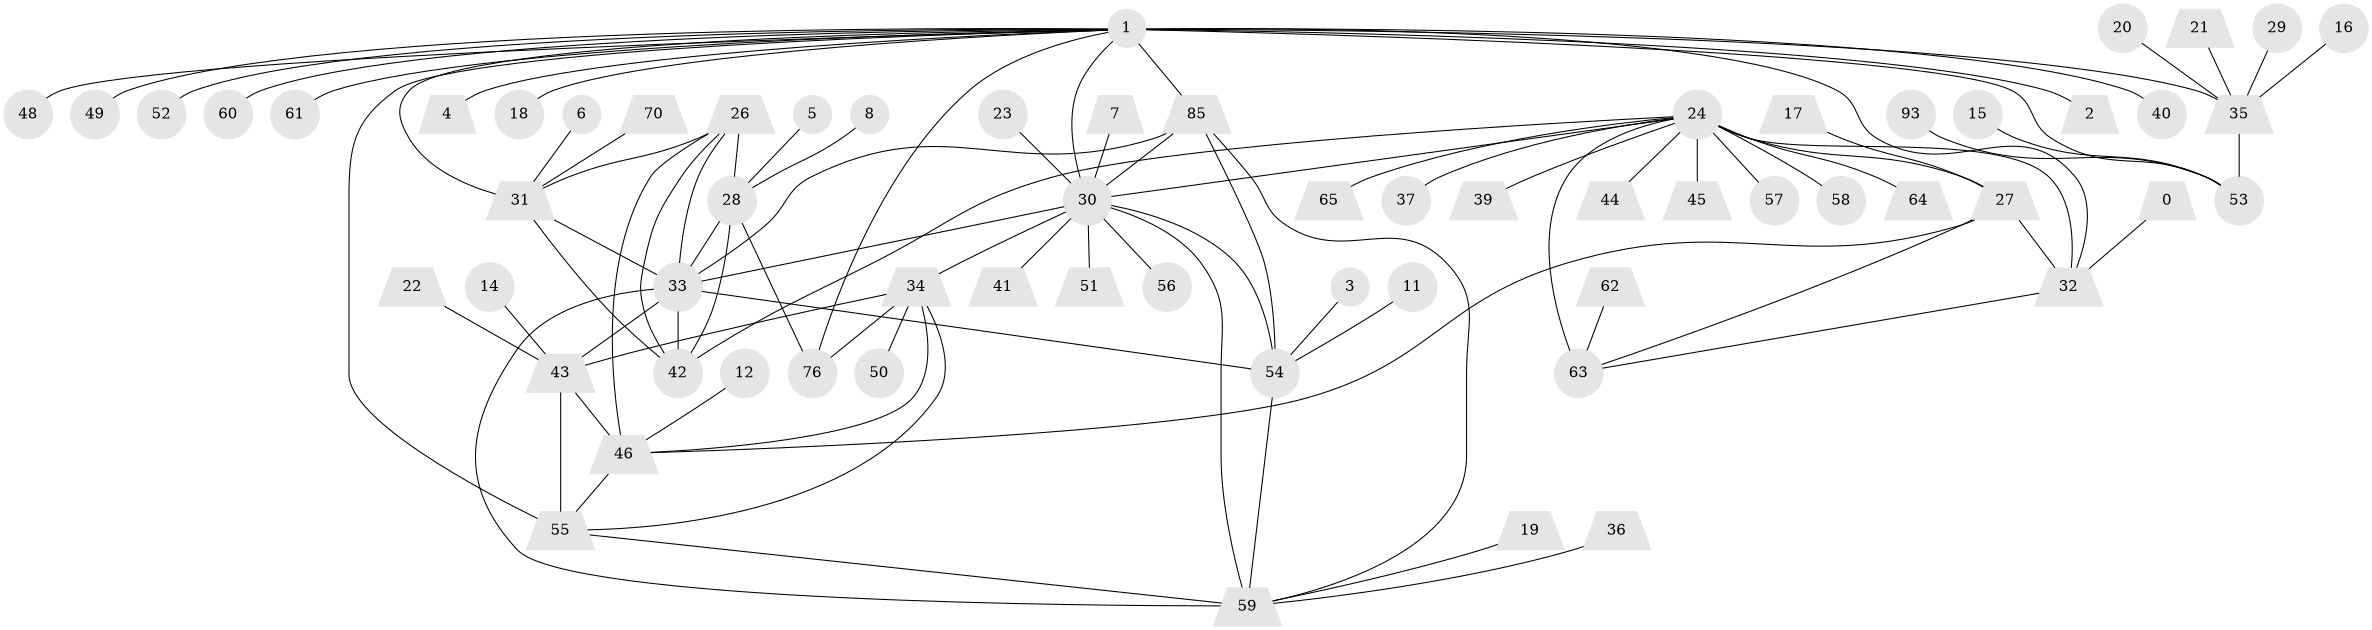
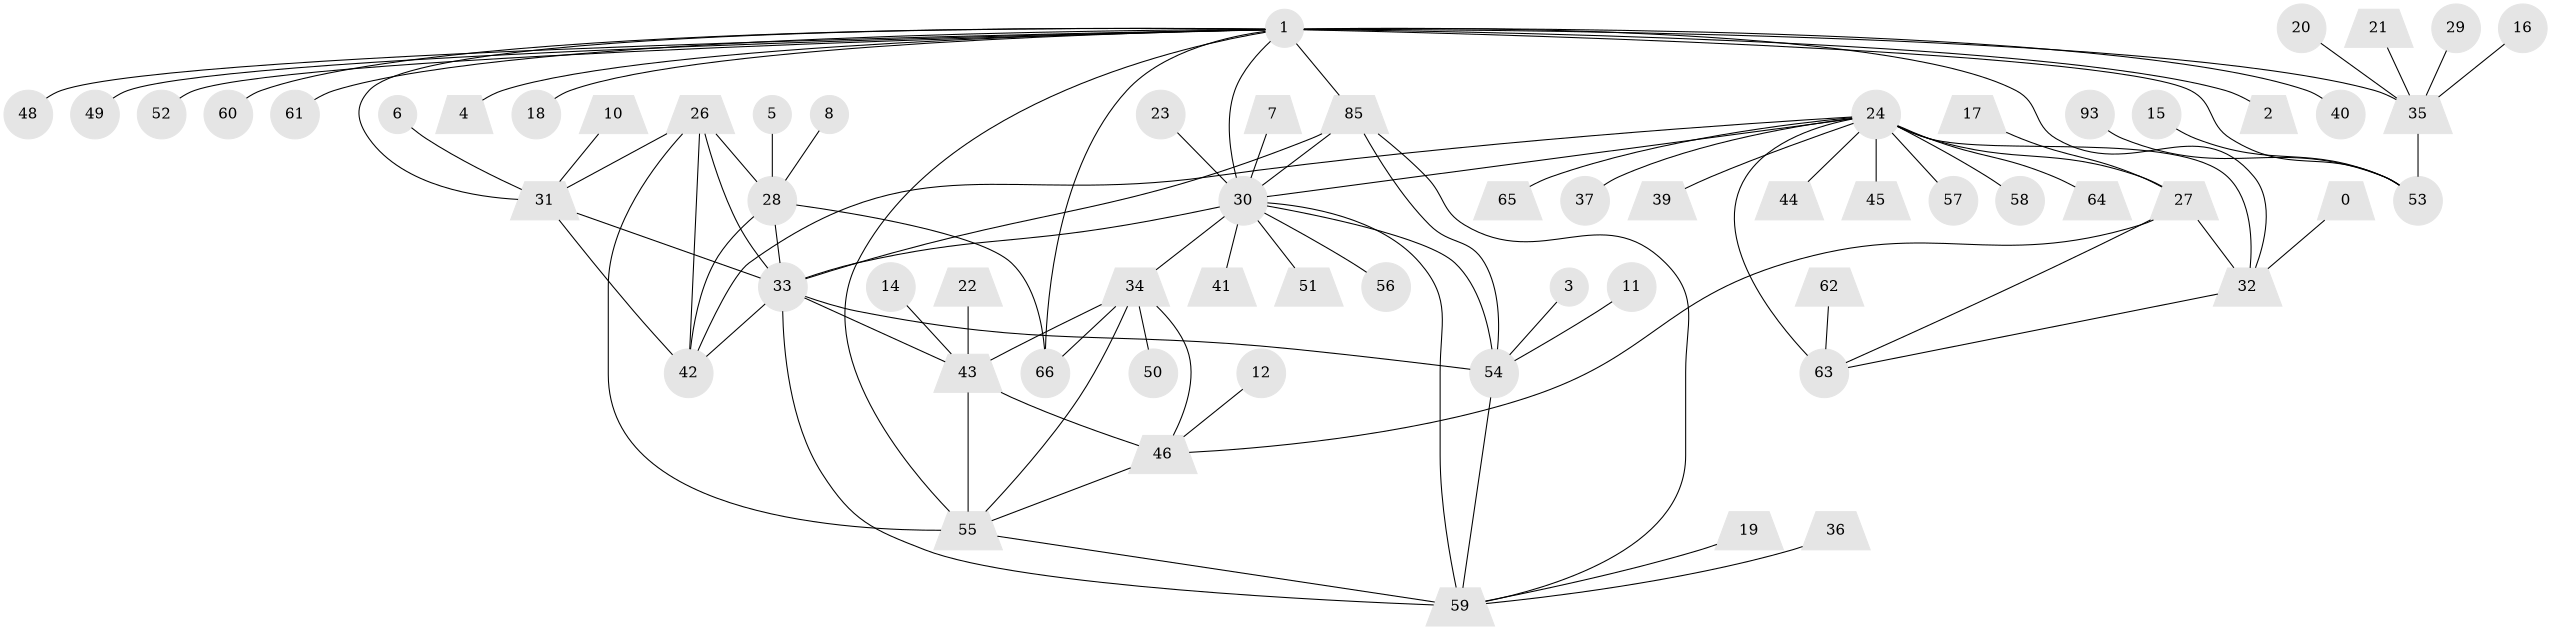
(654, 115) -> (614, 115)
(618, 267) -> (632, 439)
(813, 373) -> (1045, 373)
